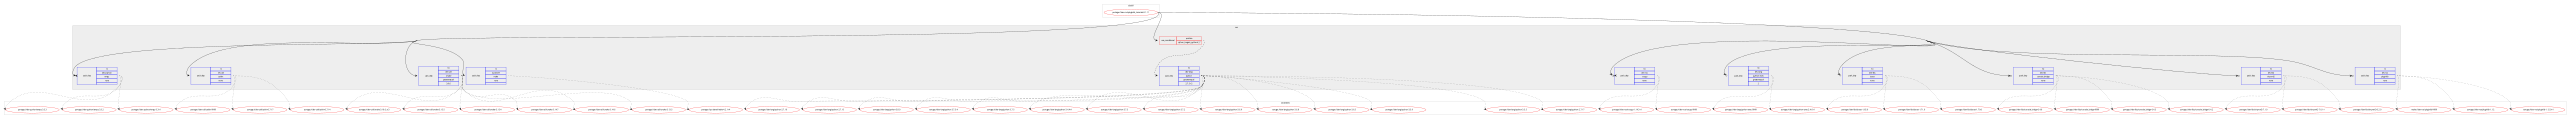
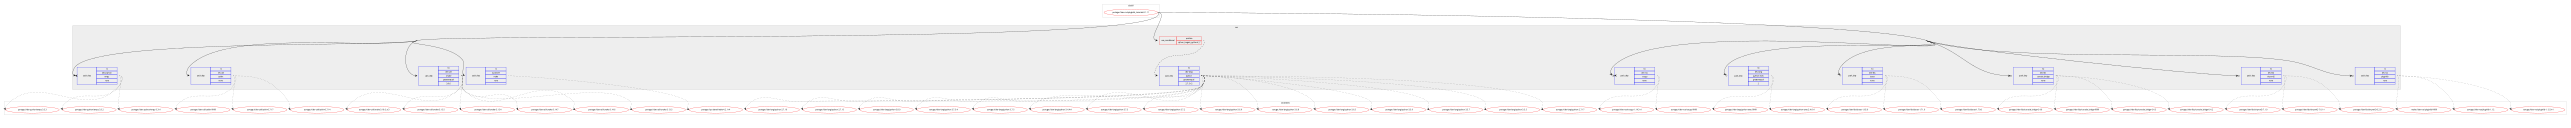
none -> (1456, 110)
